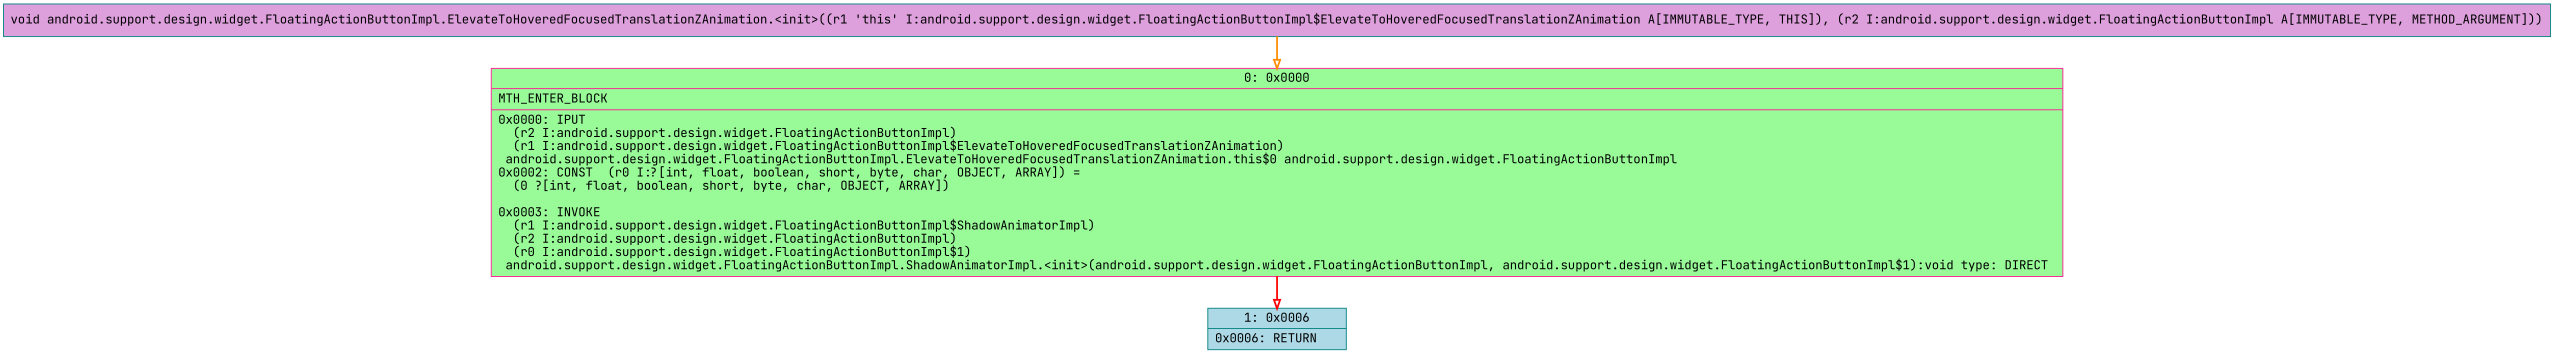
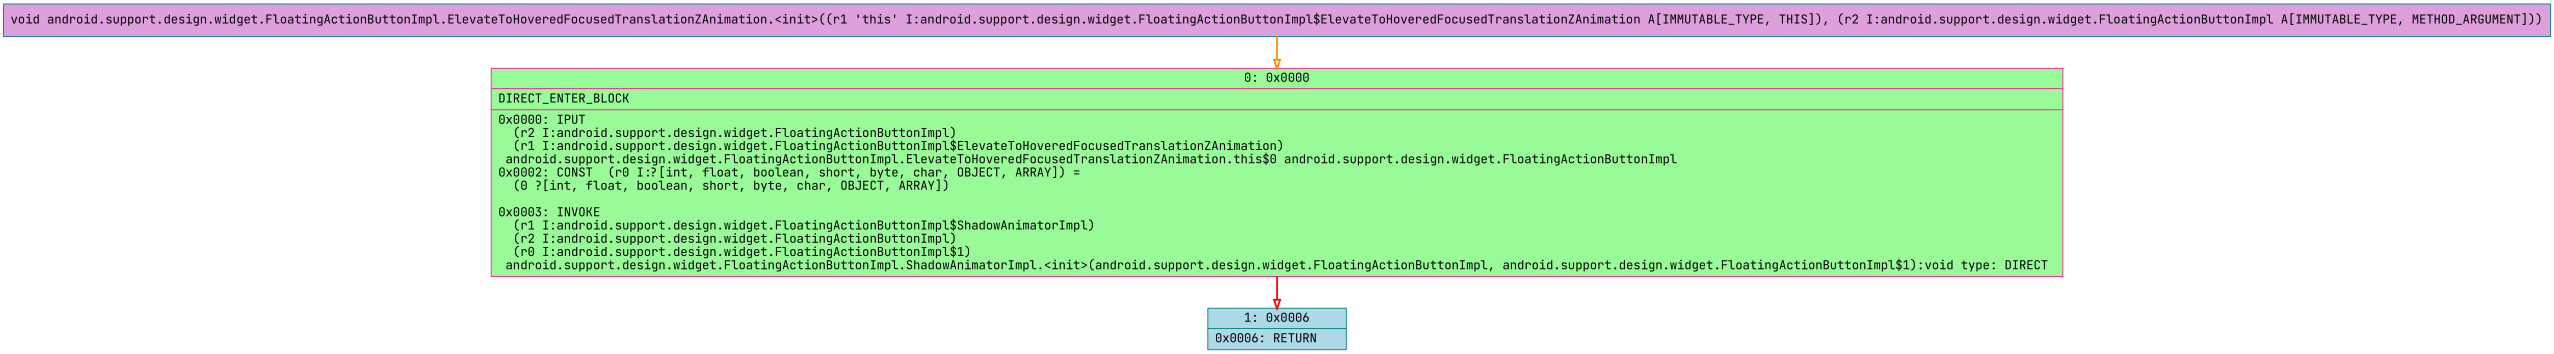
(553, 99) -> (564, 99)
